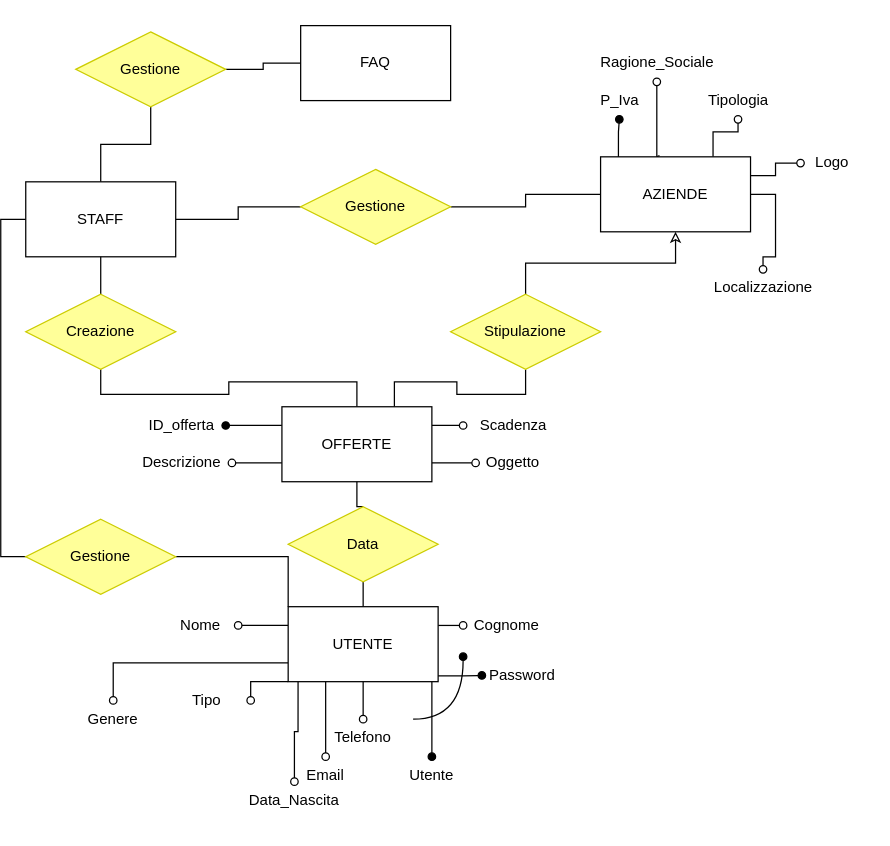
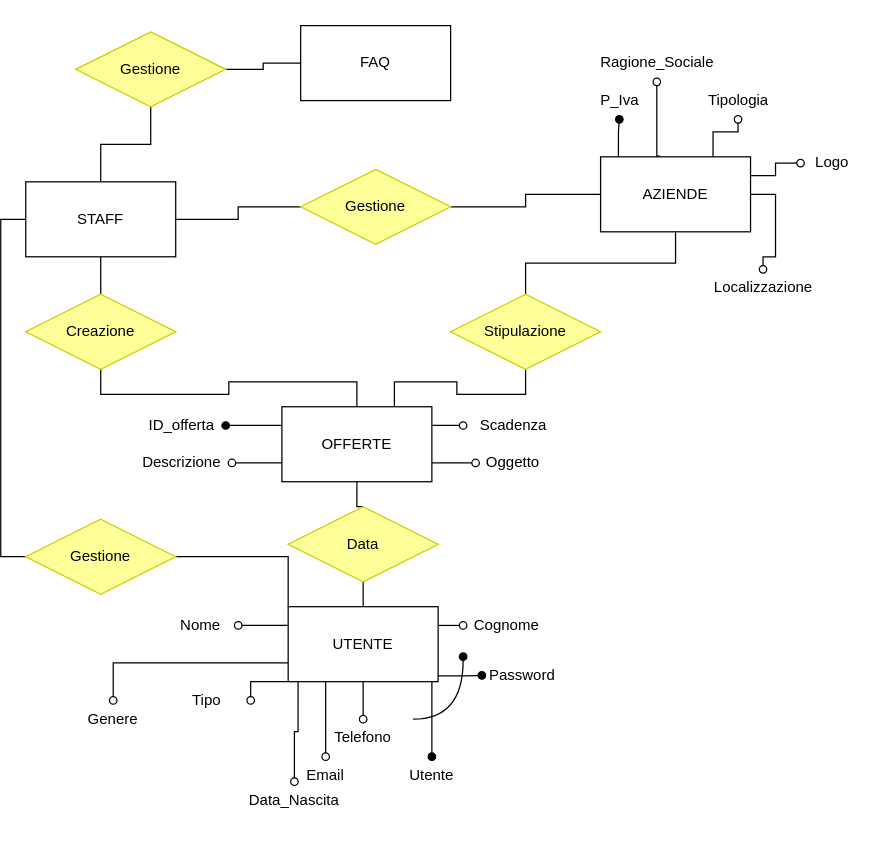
(676, 242) -> (676, 238)
